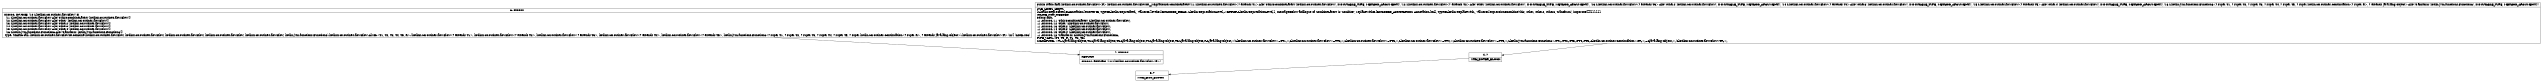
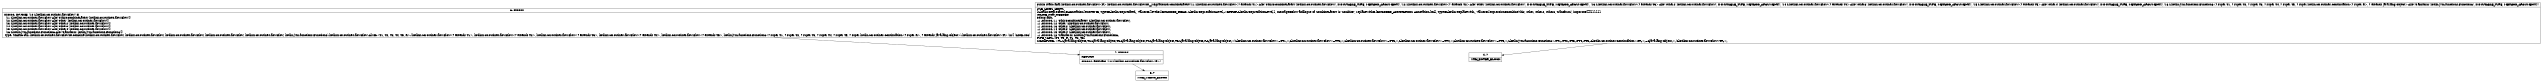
(1320, 66) -> (1138, 67)
(1151, 78) -> (1152, 78)
